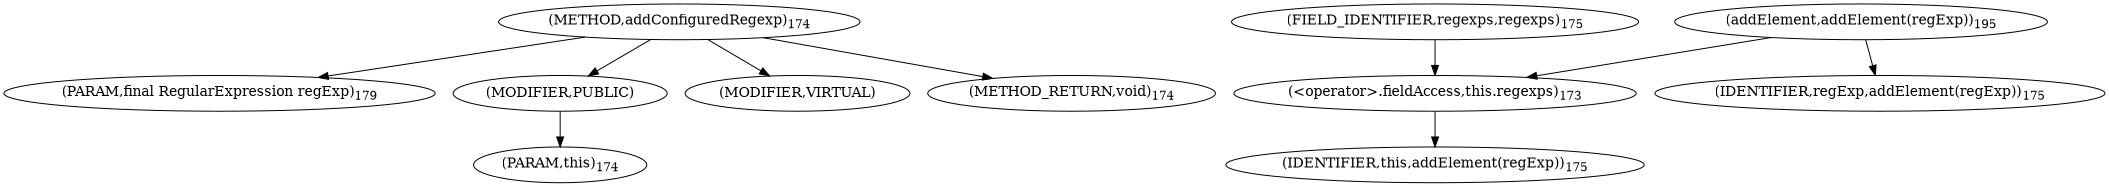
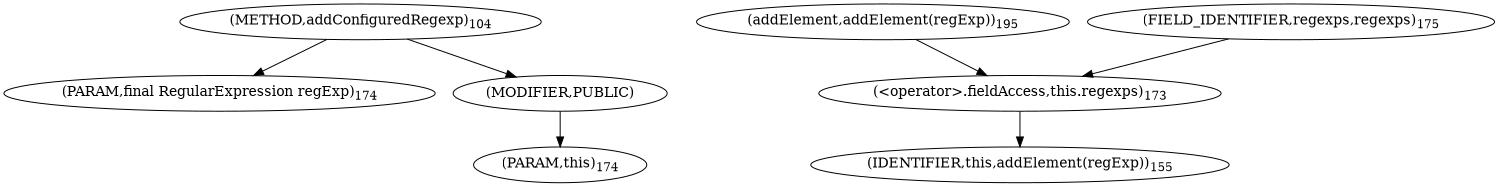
(799, 20) -> (480, 20)
(366, 92) -> (366, 92)
(798, 93) -> none
(1072, 93) -> none
(1880, 93) -> none
(1577, 163) -> (1161, 163)
